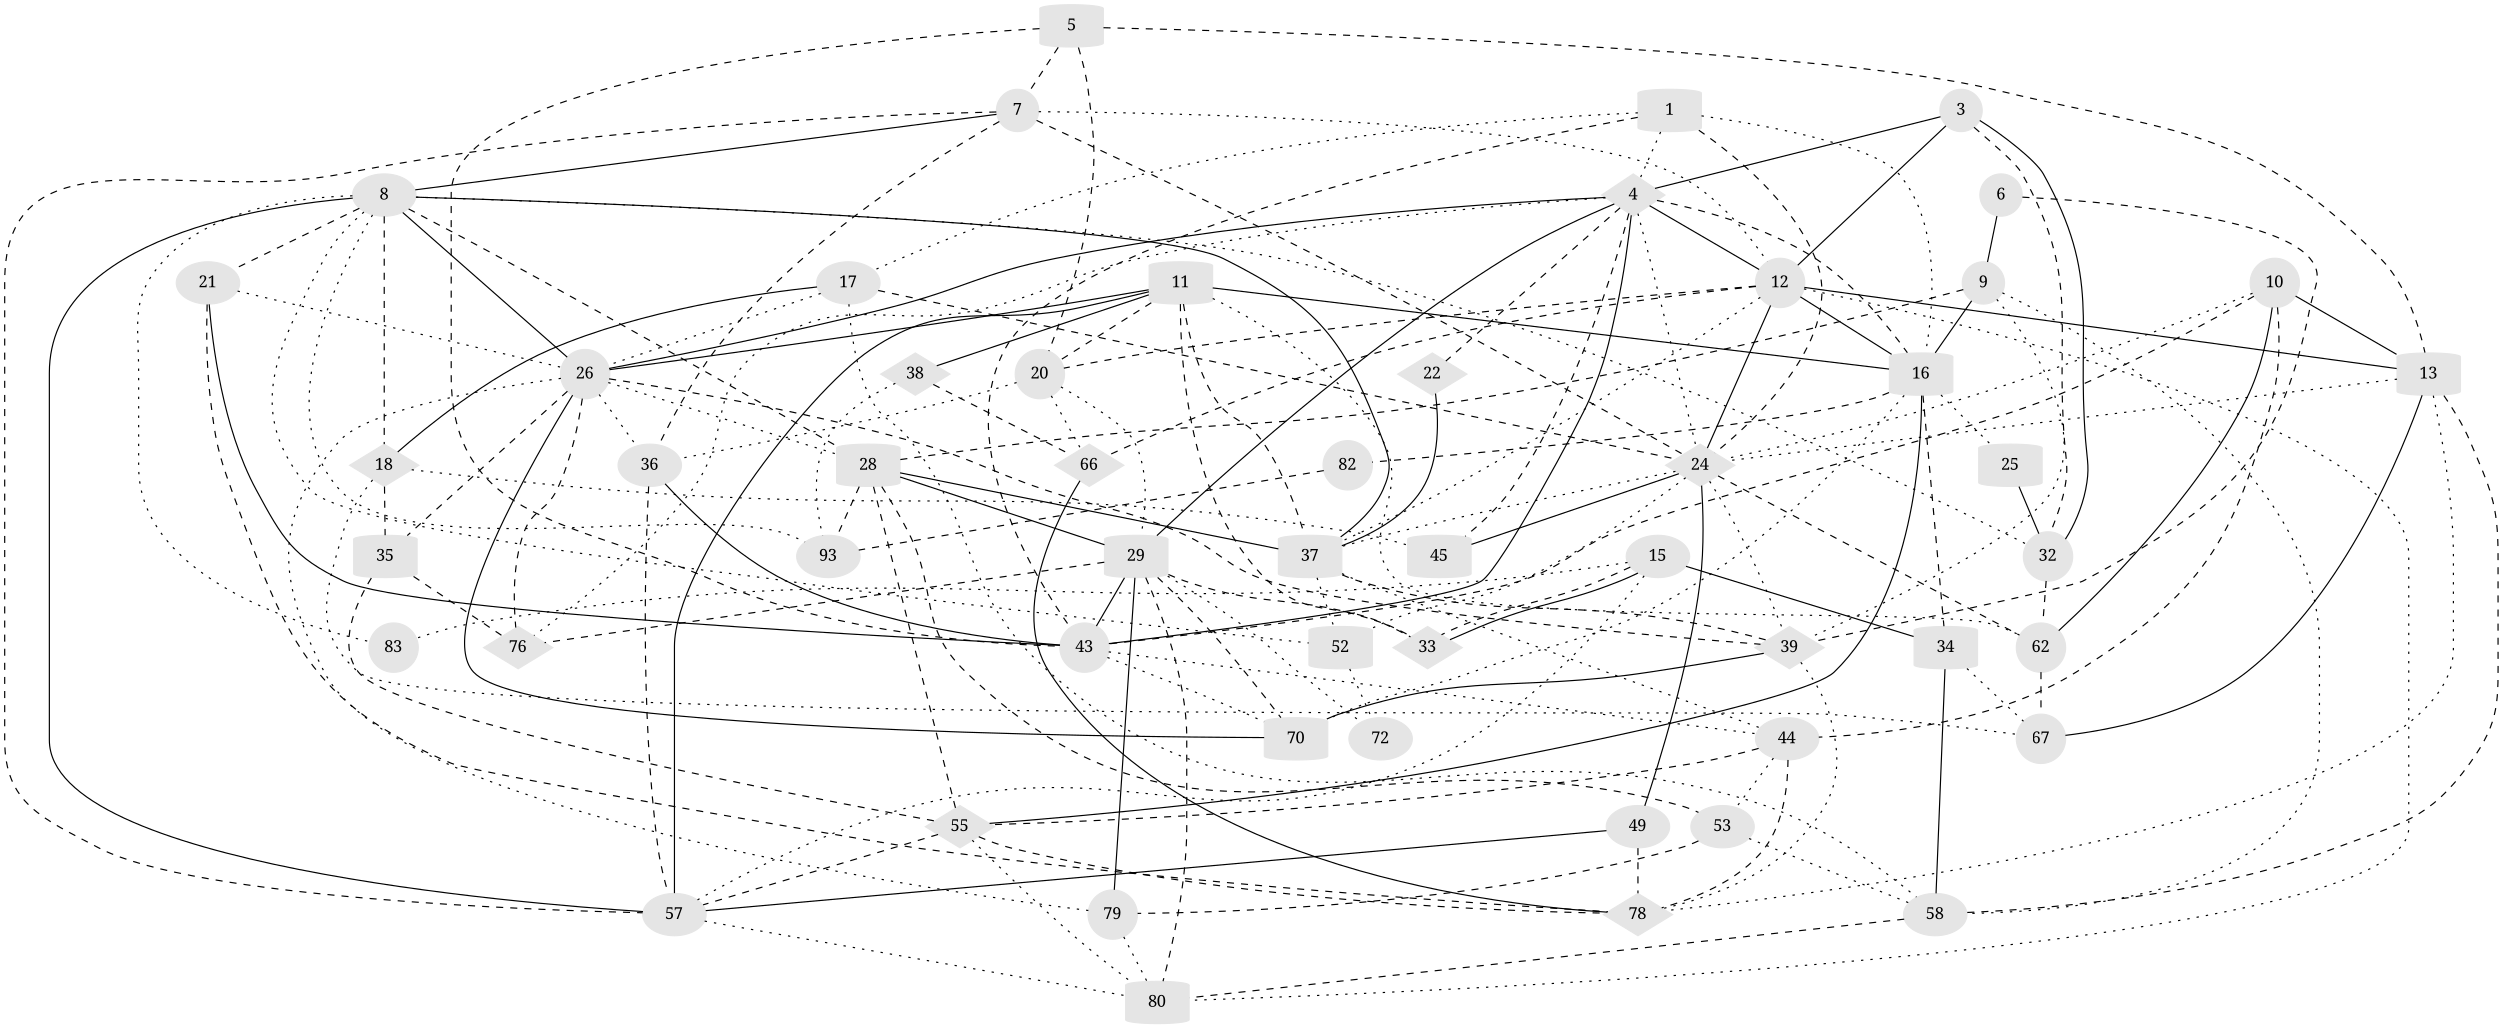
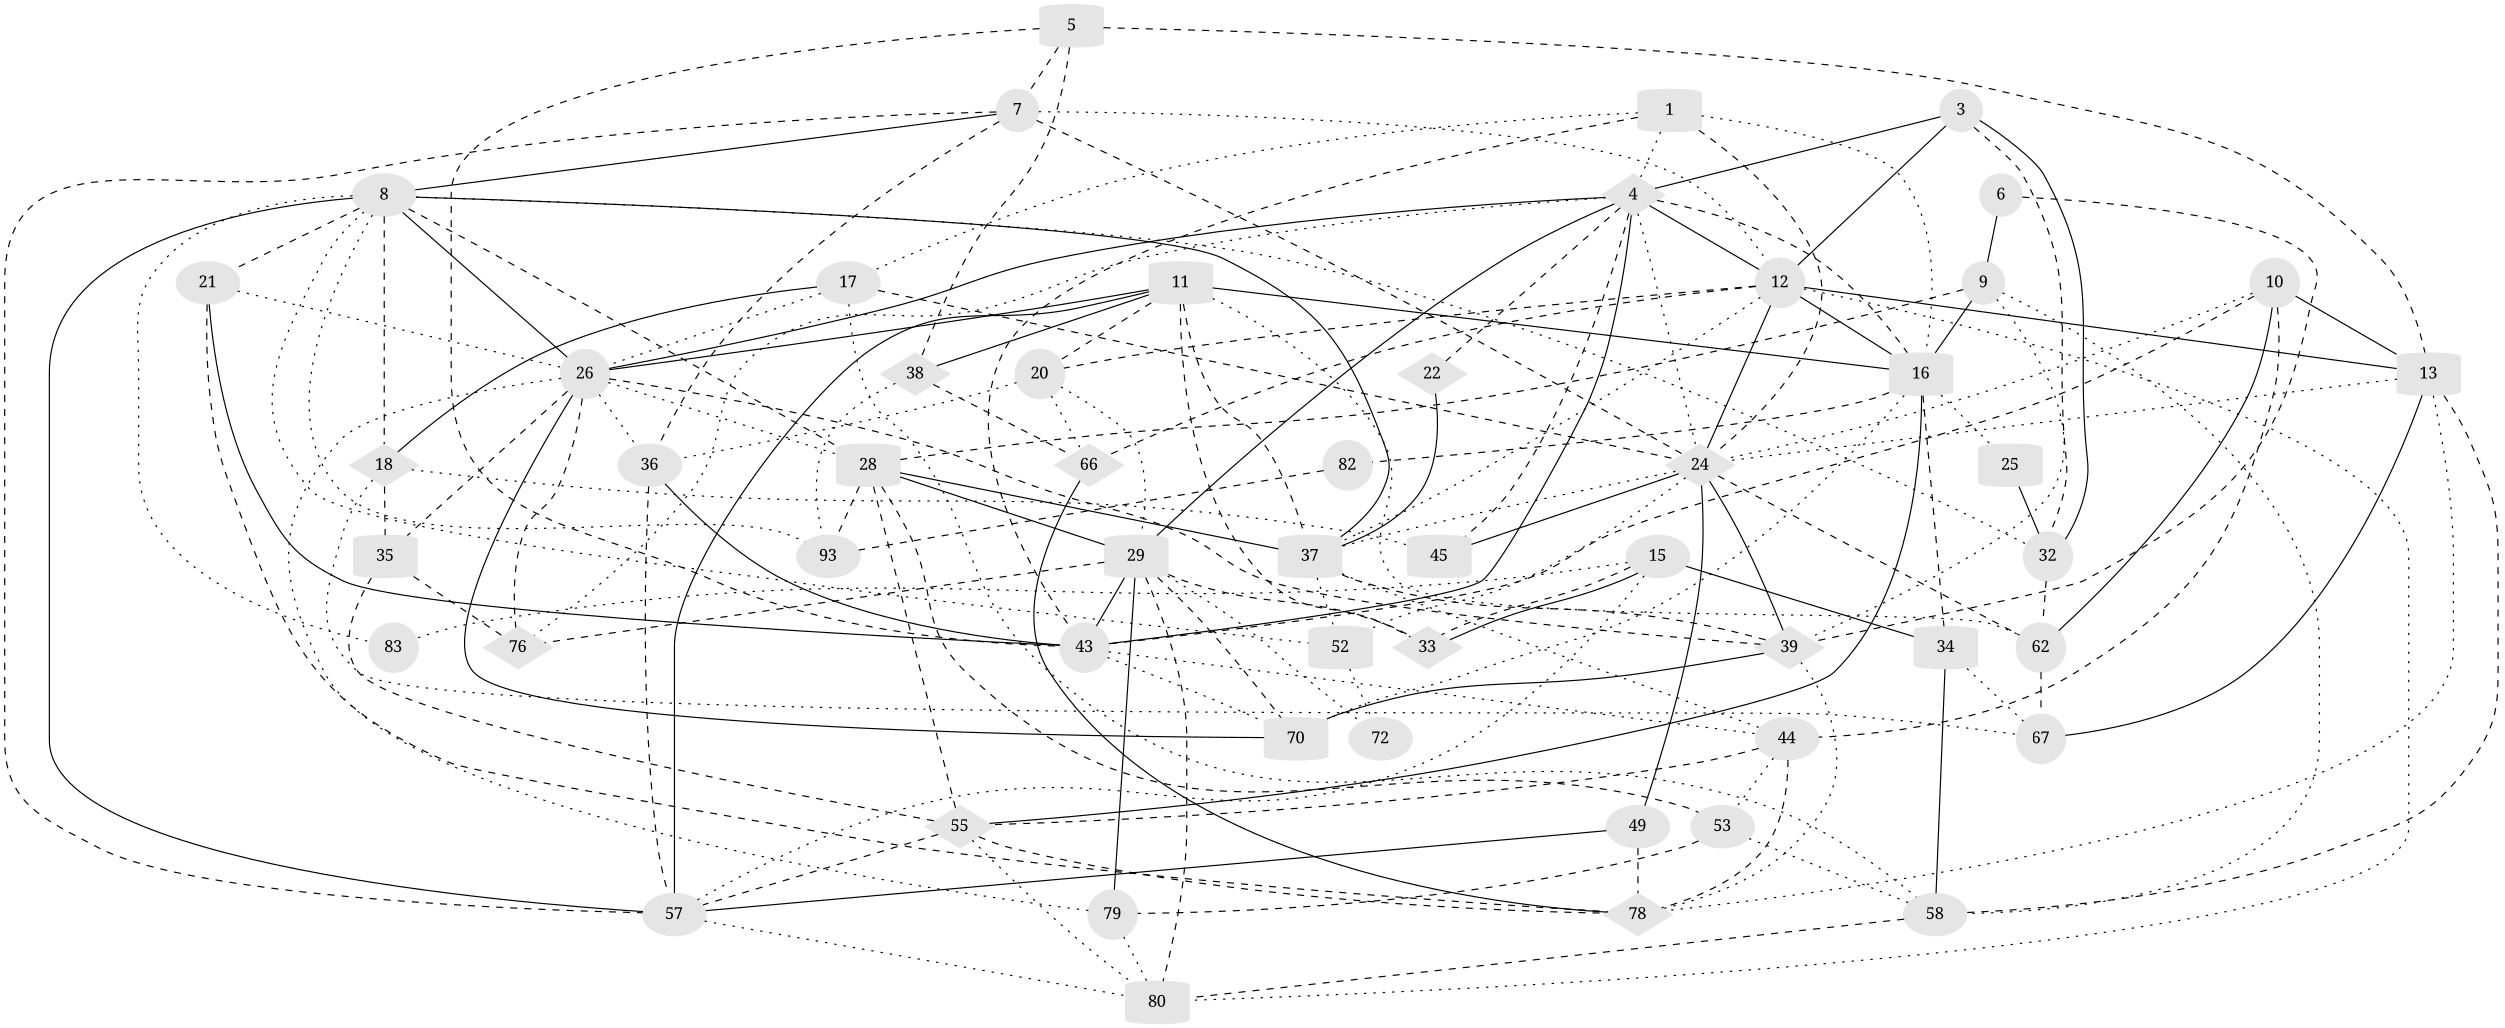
(1090, 201) -> (1003, 204)
(1752, 558) -> (1752, 558)
